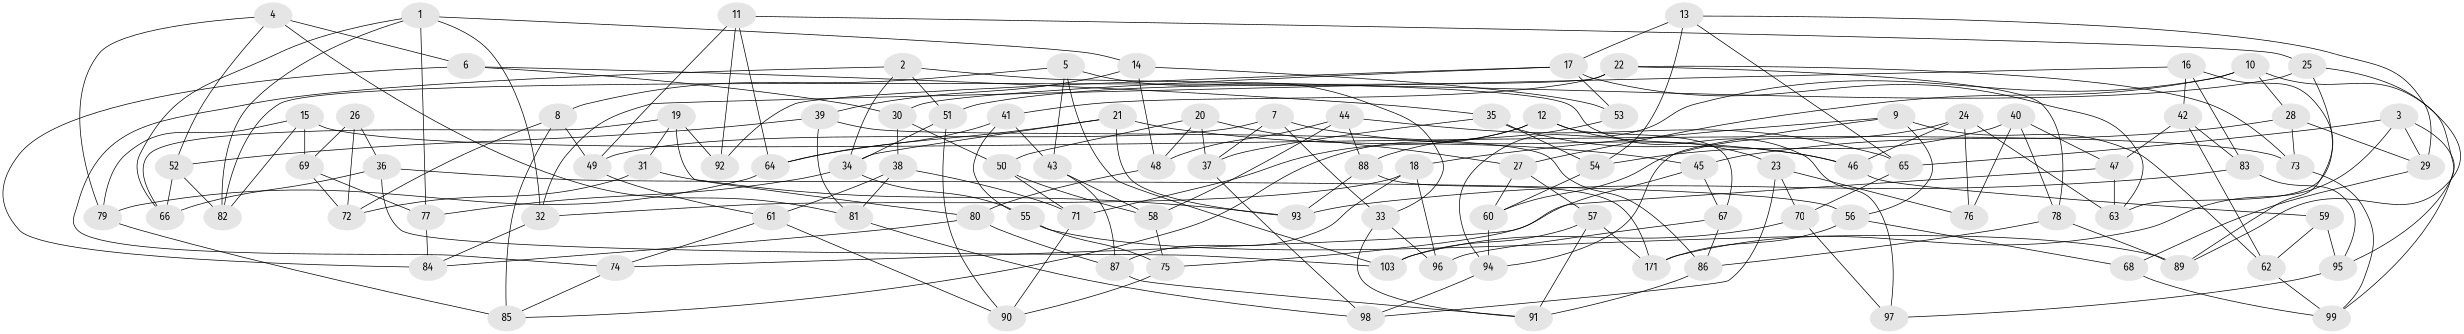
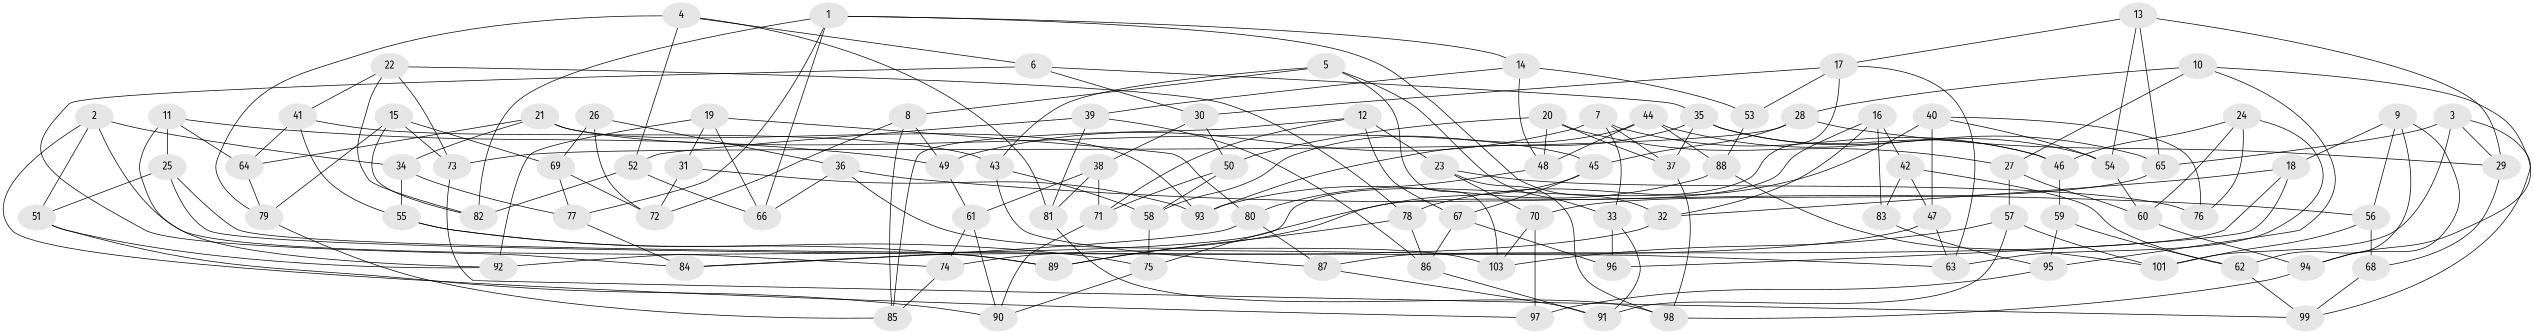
(898, 142) -> (264, 260)
(1747, 187) -> (1411, 155)
(1651, 268) -> (2159, 268)
